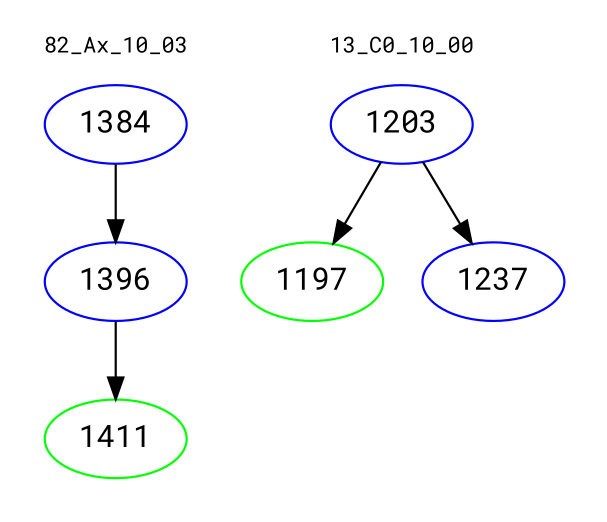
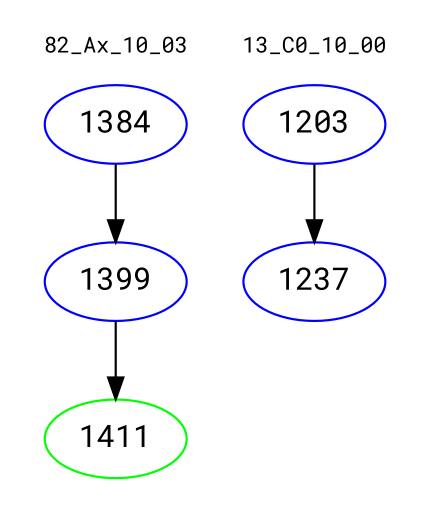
(116, 282) -> (116, 282)
(312, 282) -> none
